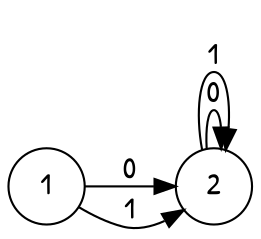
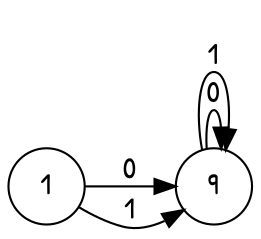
(214, 186) -> (214, 186)
